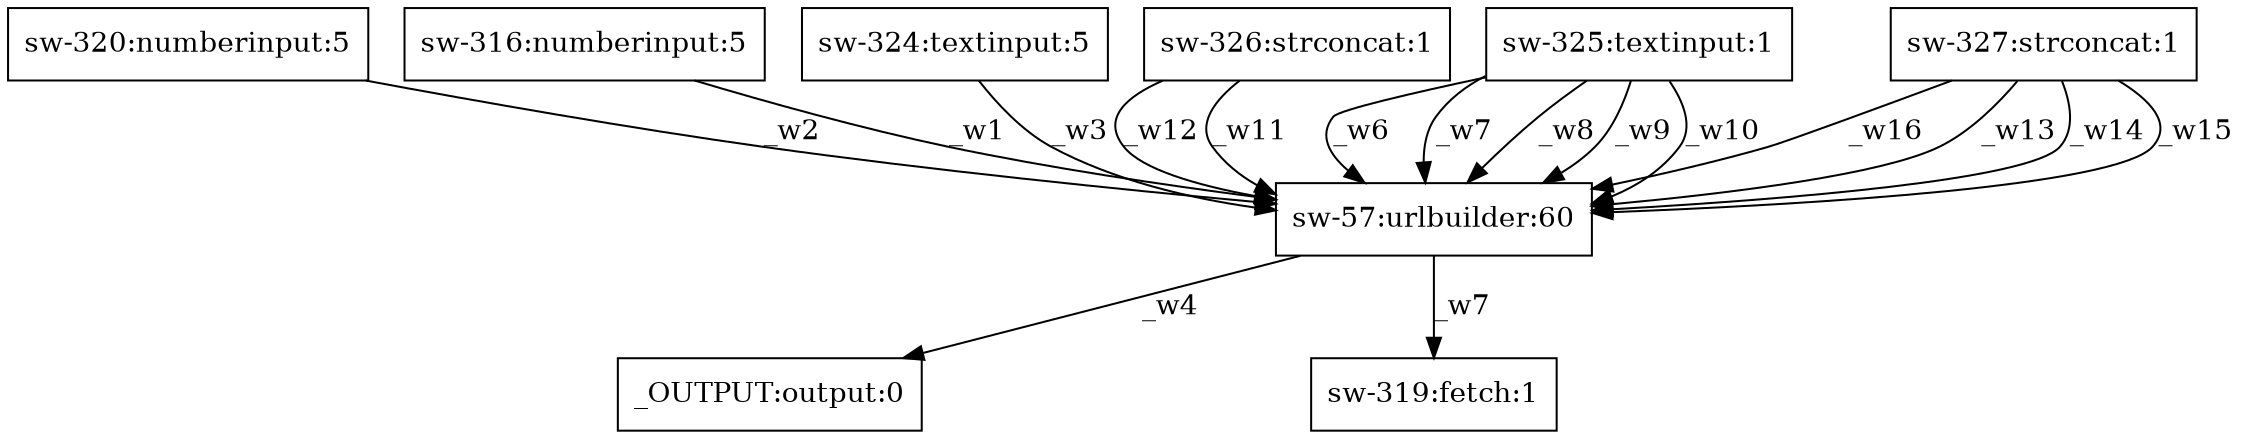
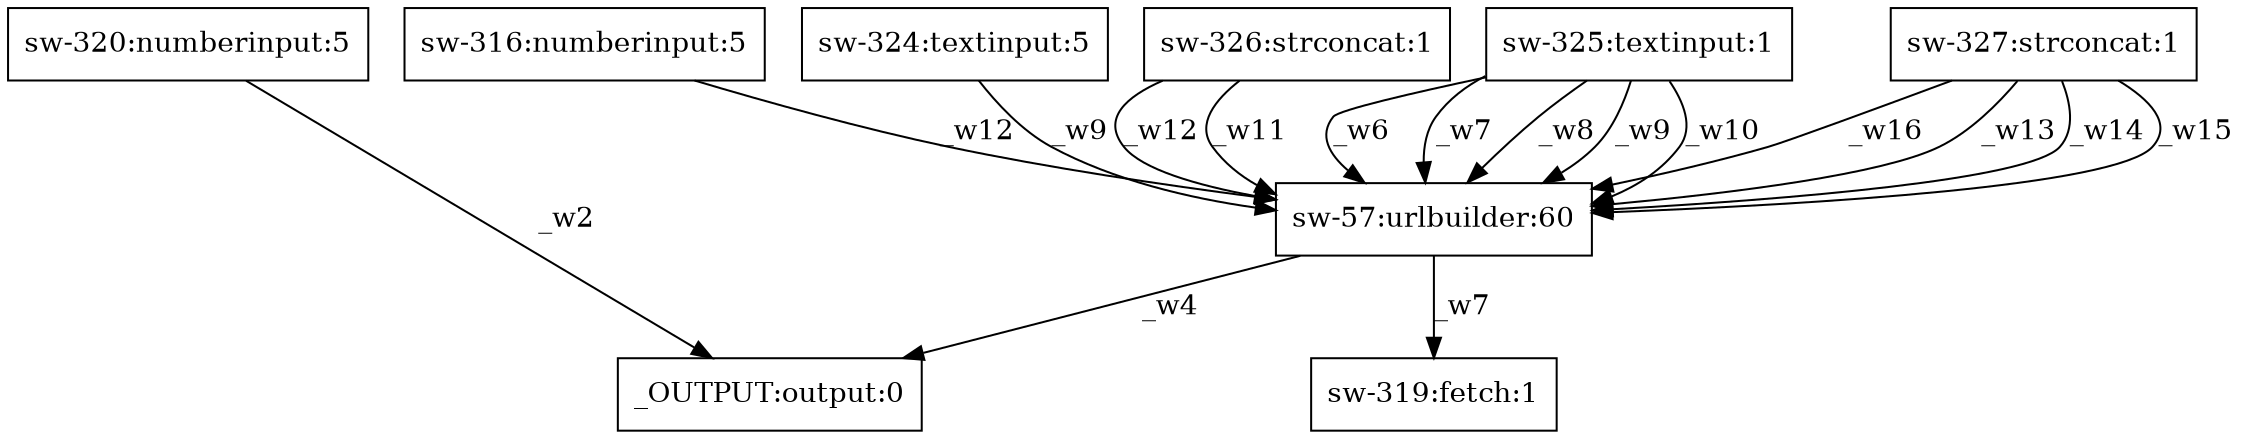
(977, 132) -> (977, 132)
(1080, 132) -> (1080, 132)
(809, 153) -> (470, 214)
